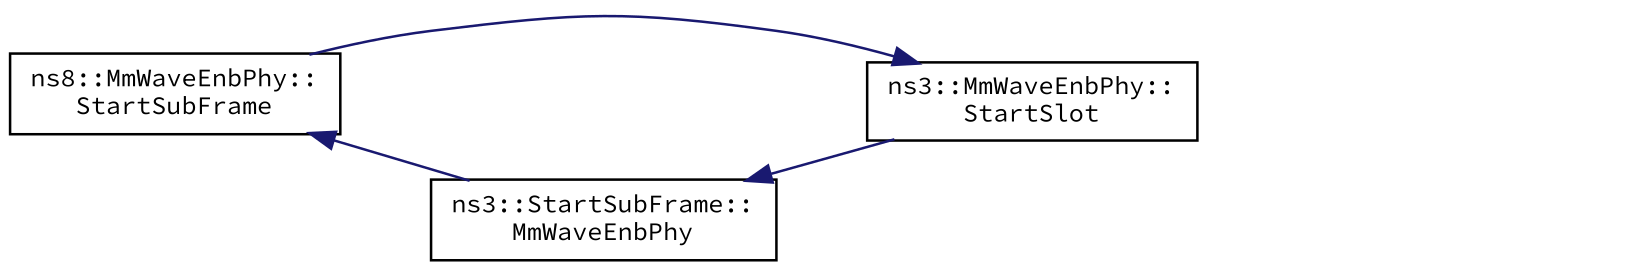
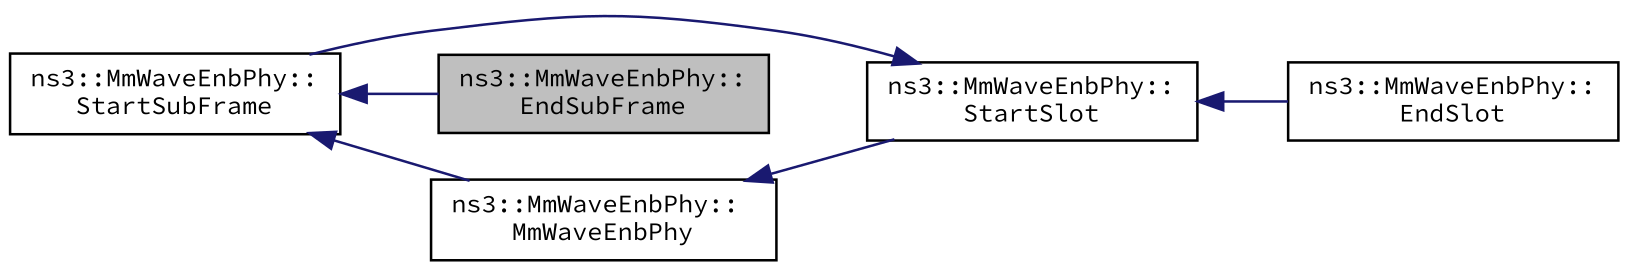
(175, 94) -> (175, 94)
none -> (604, 94)
none -> (1453, 101)
(604, 220) -> (604, 220)
